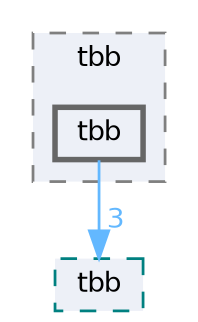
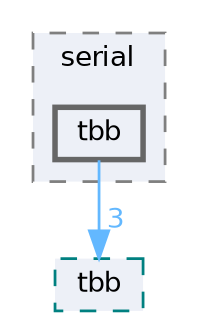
(99, 59) -> (99, 59)
